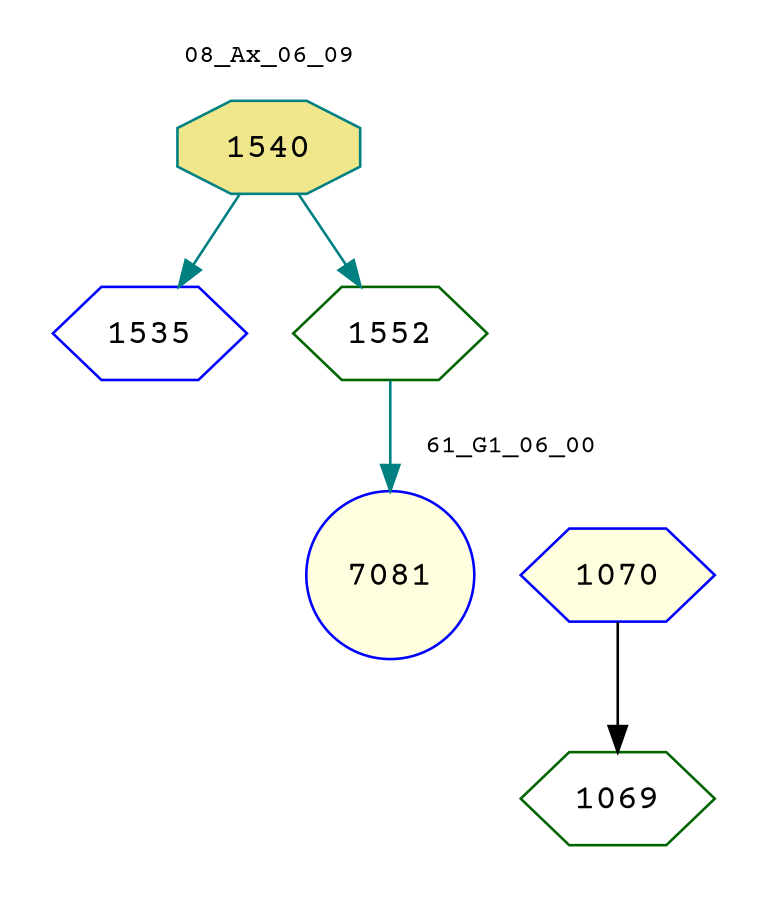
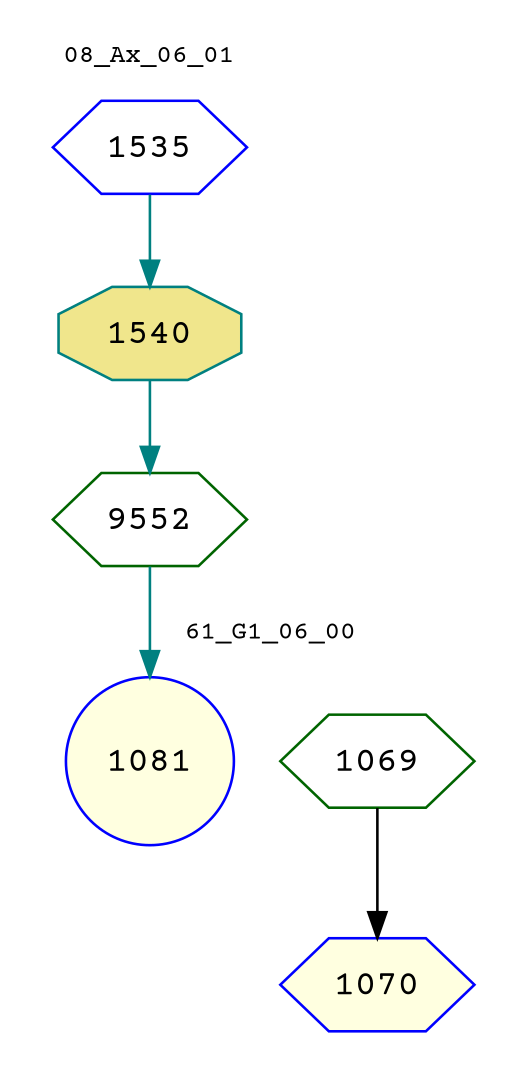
(270, 56) -> (150, 56)
(216, 230) -> (150, 228)
(390, 333) -> (150, 520)
(390, 575) -> (150, 761)
(618, 674) -> (377, 860)
